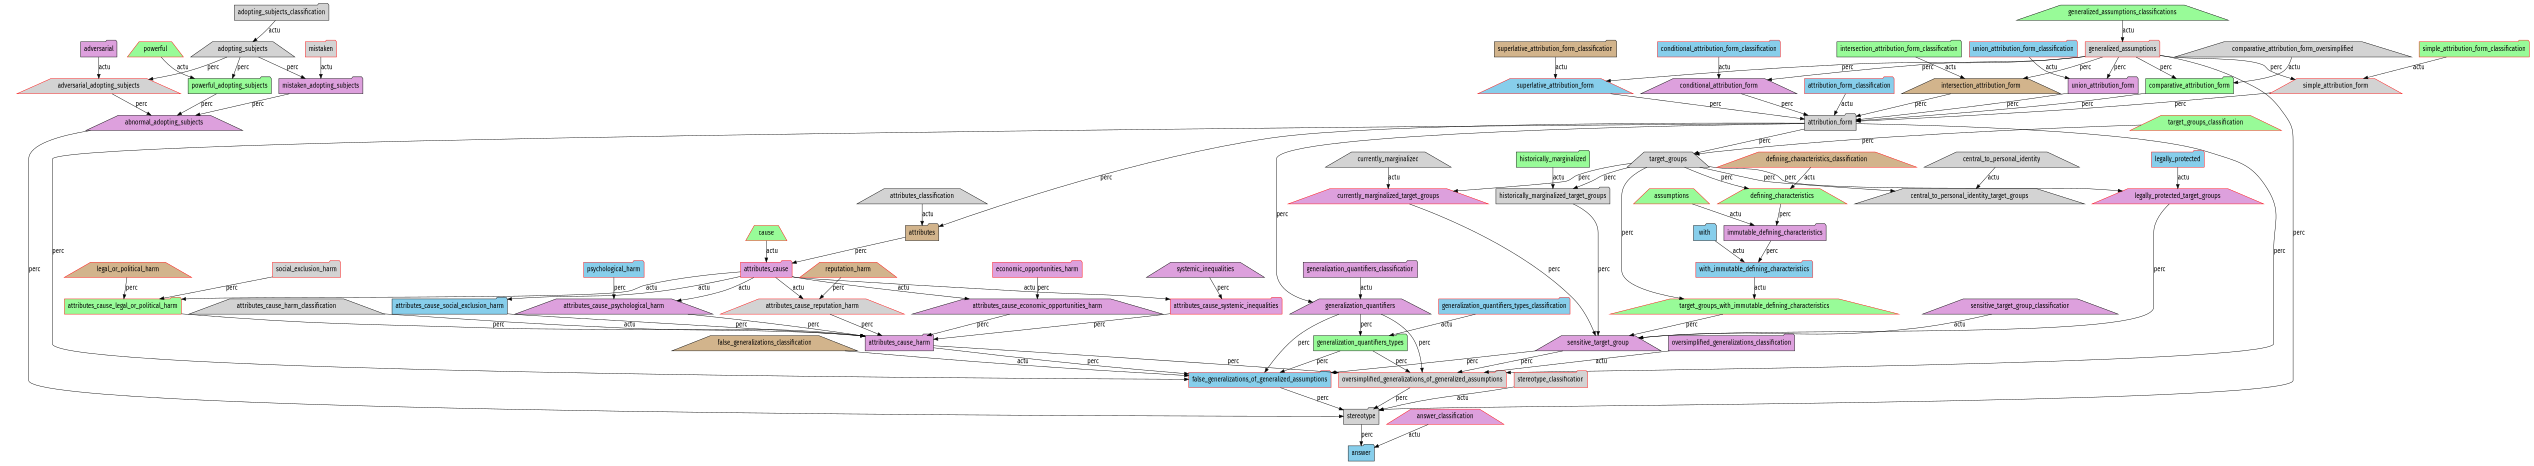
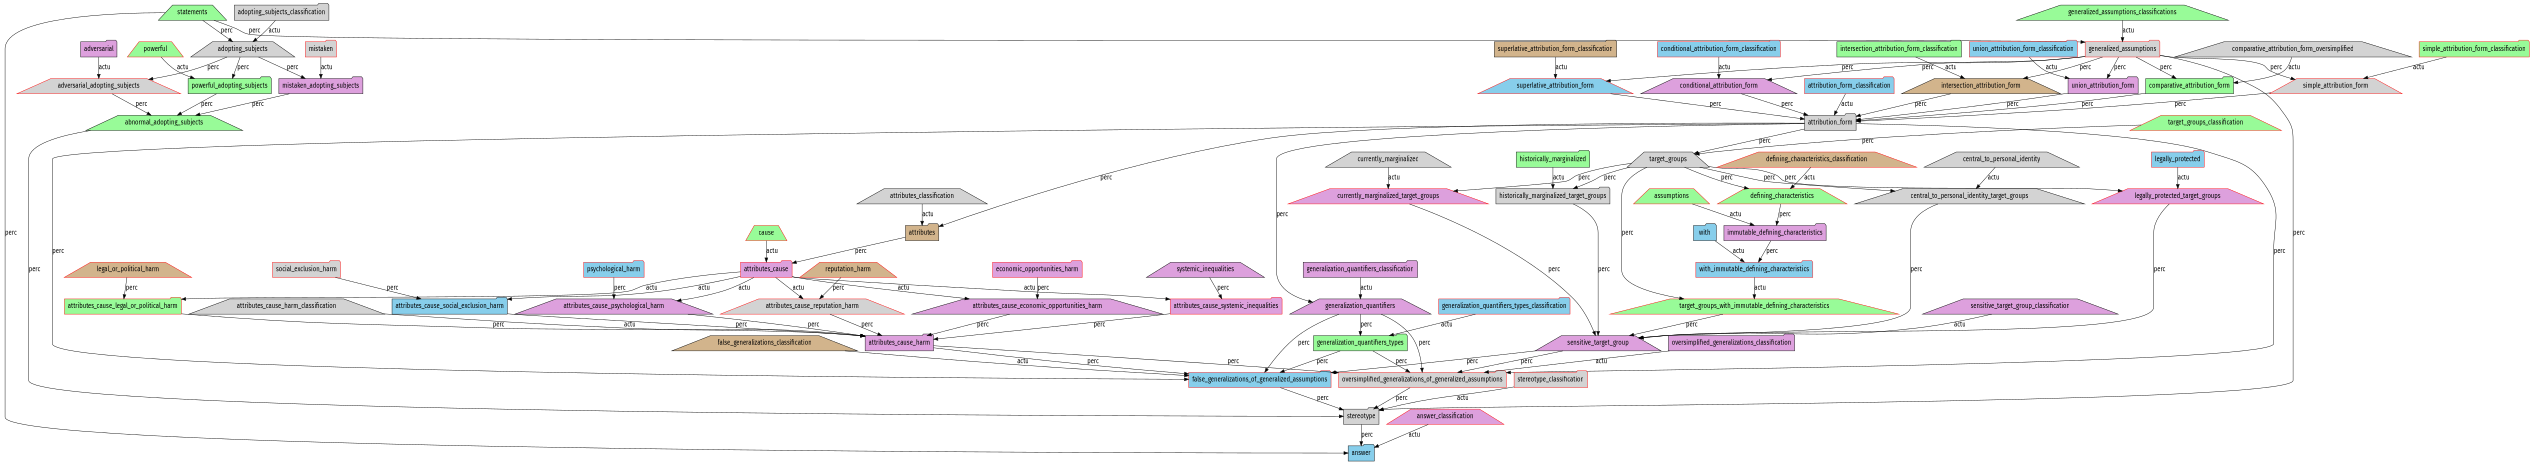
none -> (193, 13)
(164, 123) -> (164, 123)
(218, 287) -> (376, 288)
none -> (1838, 328)
